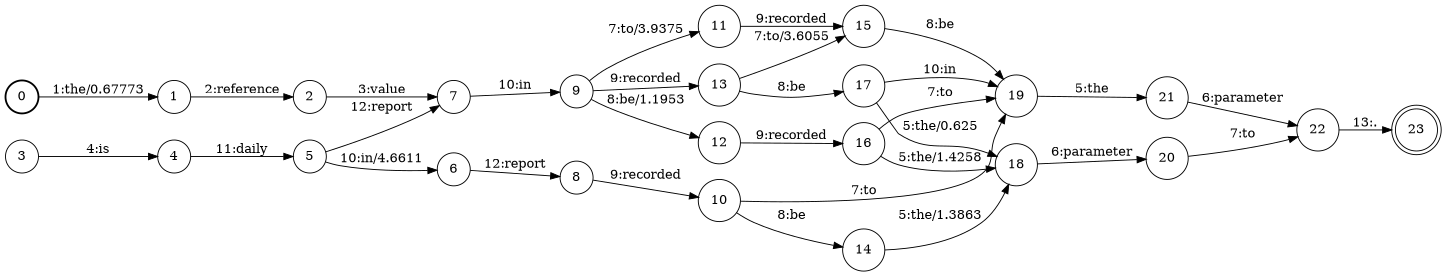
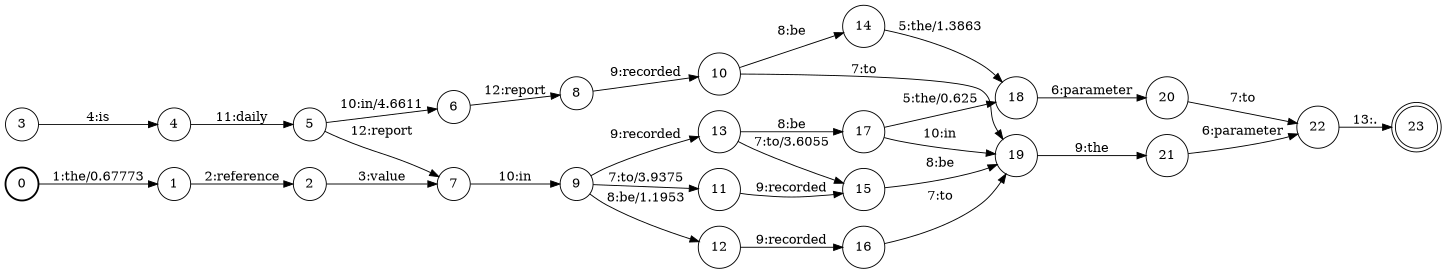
(1092, 89) -> (1092, 149)
(932, 170) -> none
